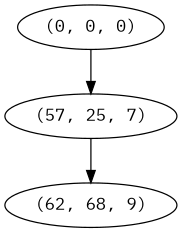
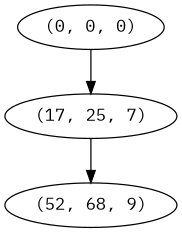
(91, 116) -> (91, 116)
(91, 205) -> (91, 205)
